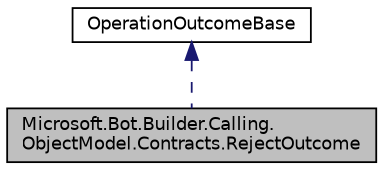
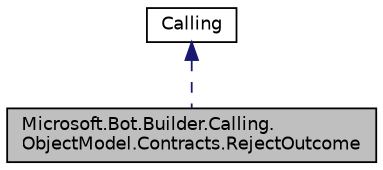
(192, 25) -> (192, 25)
